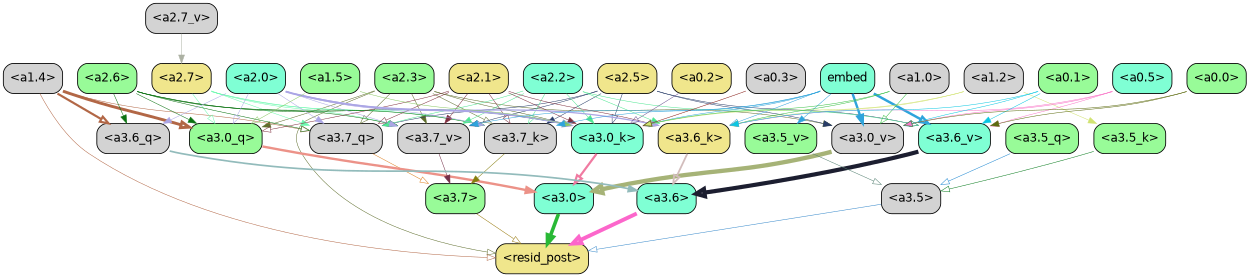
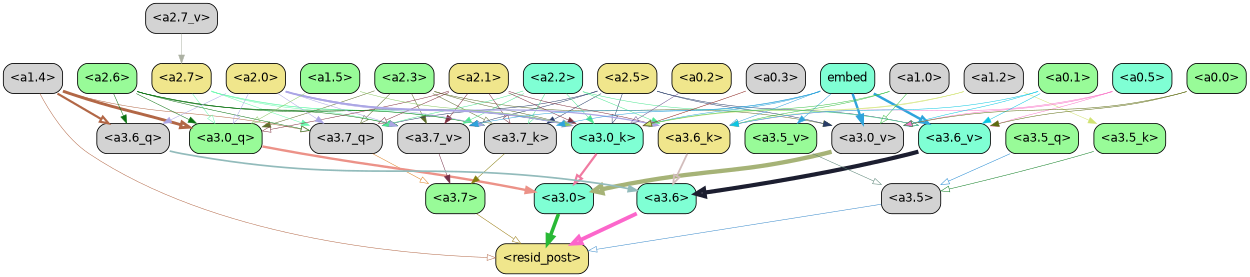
(256, 78) -> (256, 78)
(336, 192) -> none
